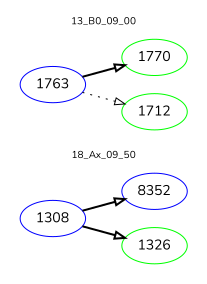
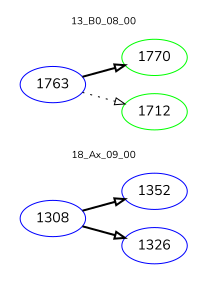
(104, 22) -> (104, 22)
(104, 156) -> (104, 156)
(155, 191) -> (155, 191)
(155, 246) -> (155, 246)
